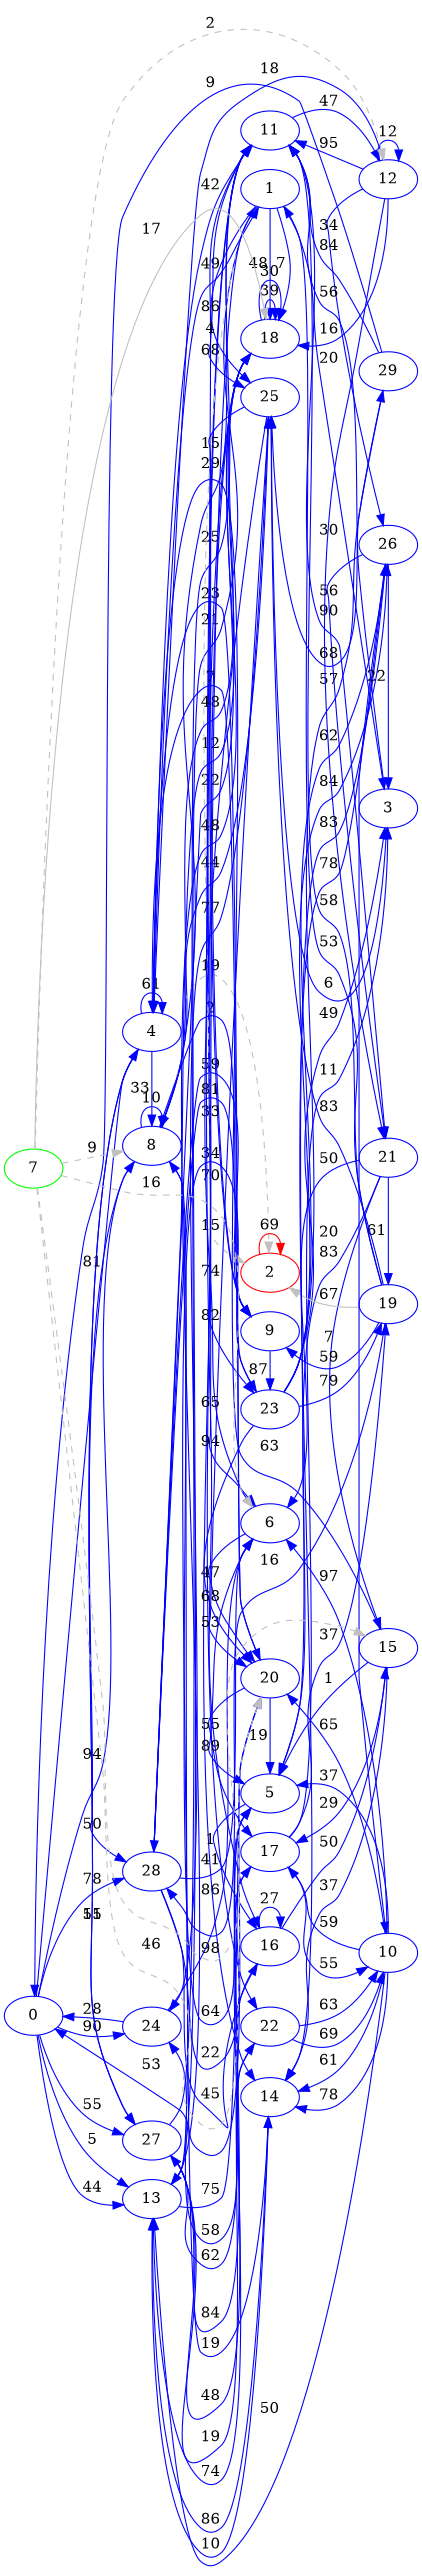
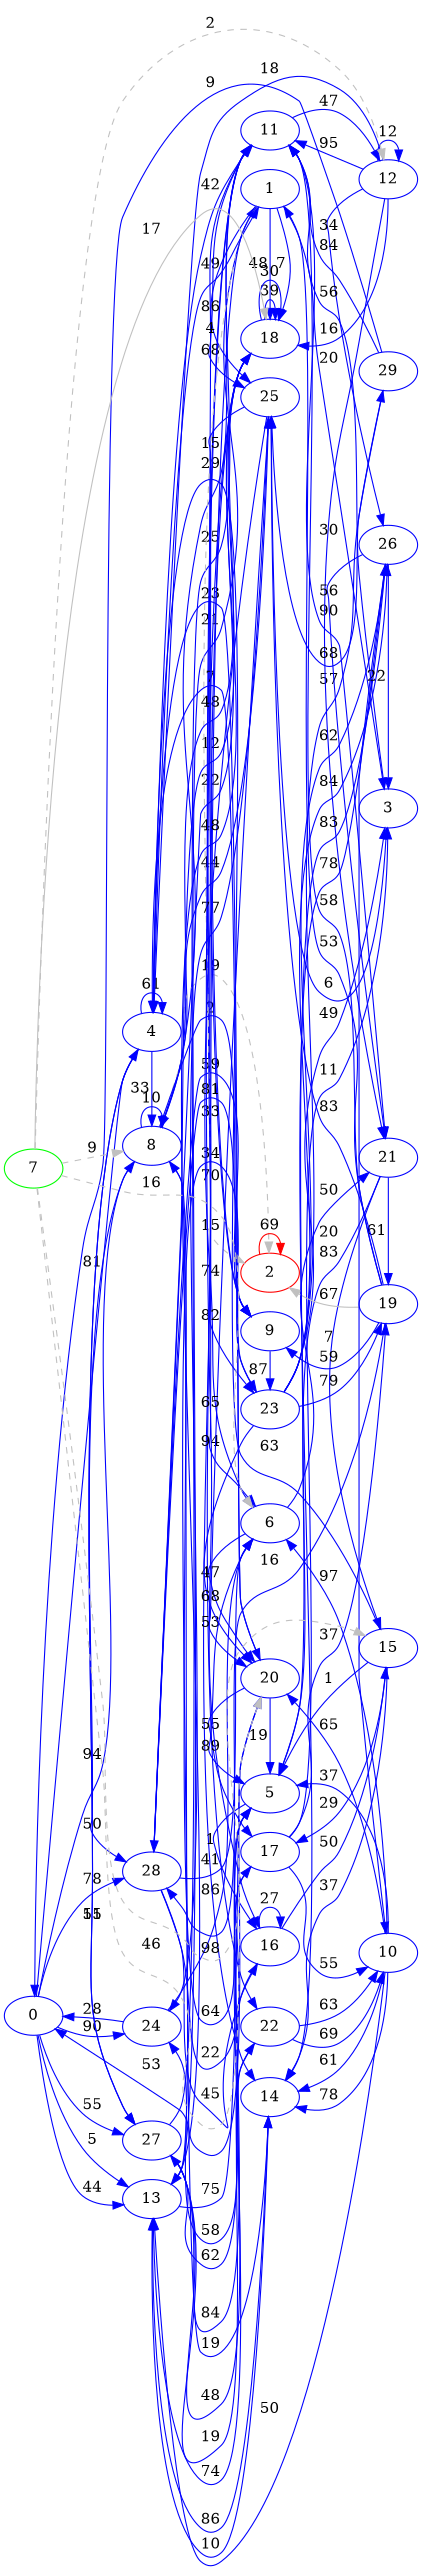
(302, 1316) -> (304, 1337)
(321, 1933) -> none
